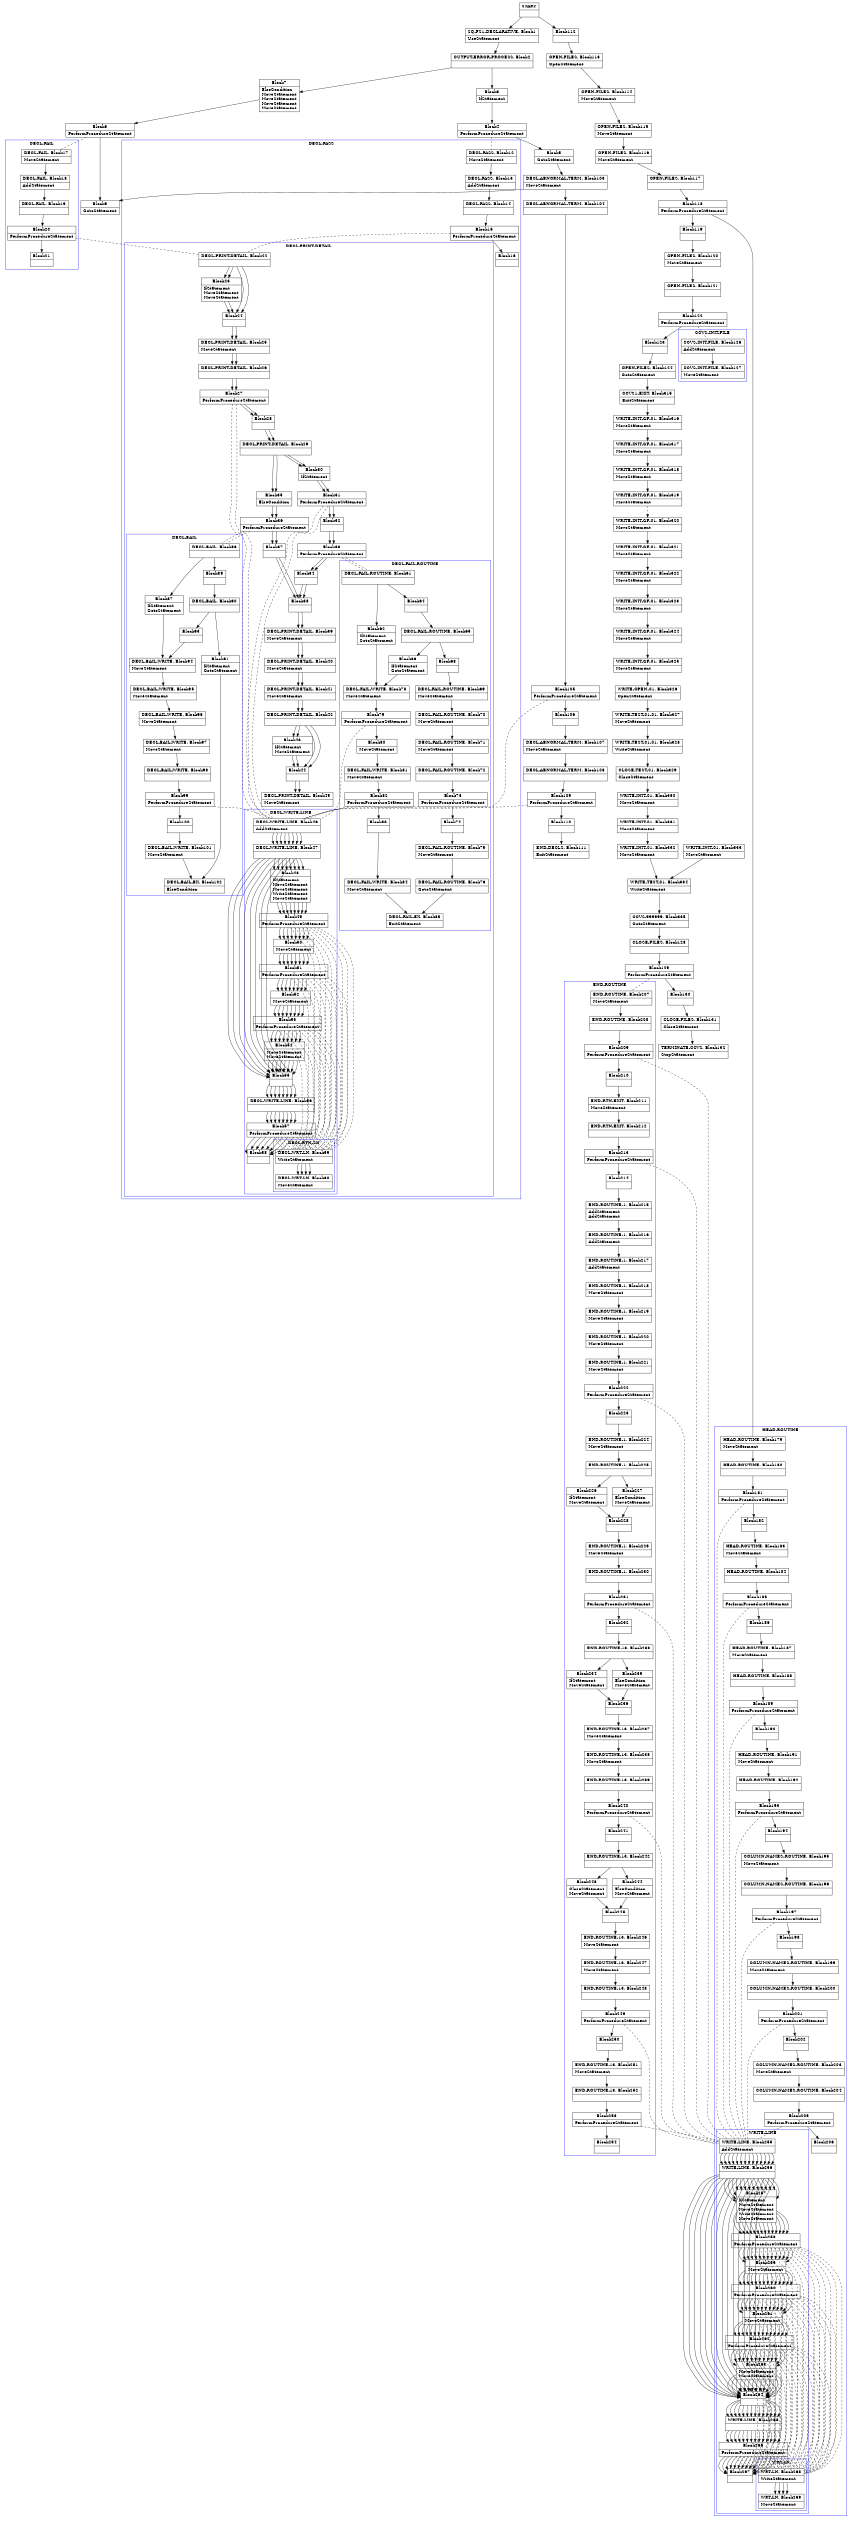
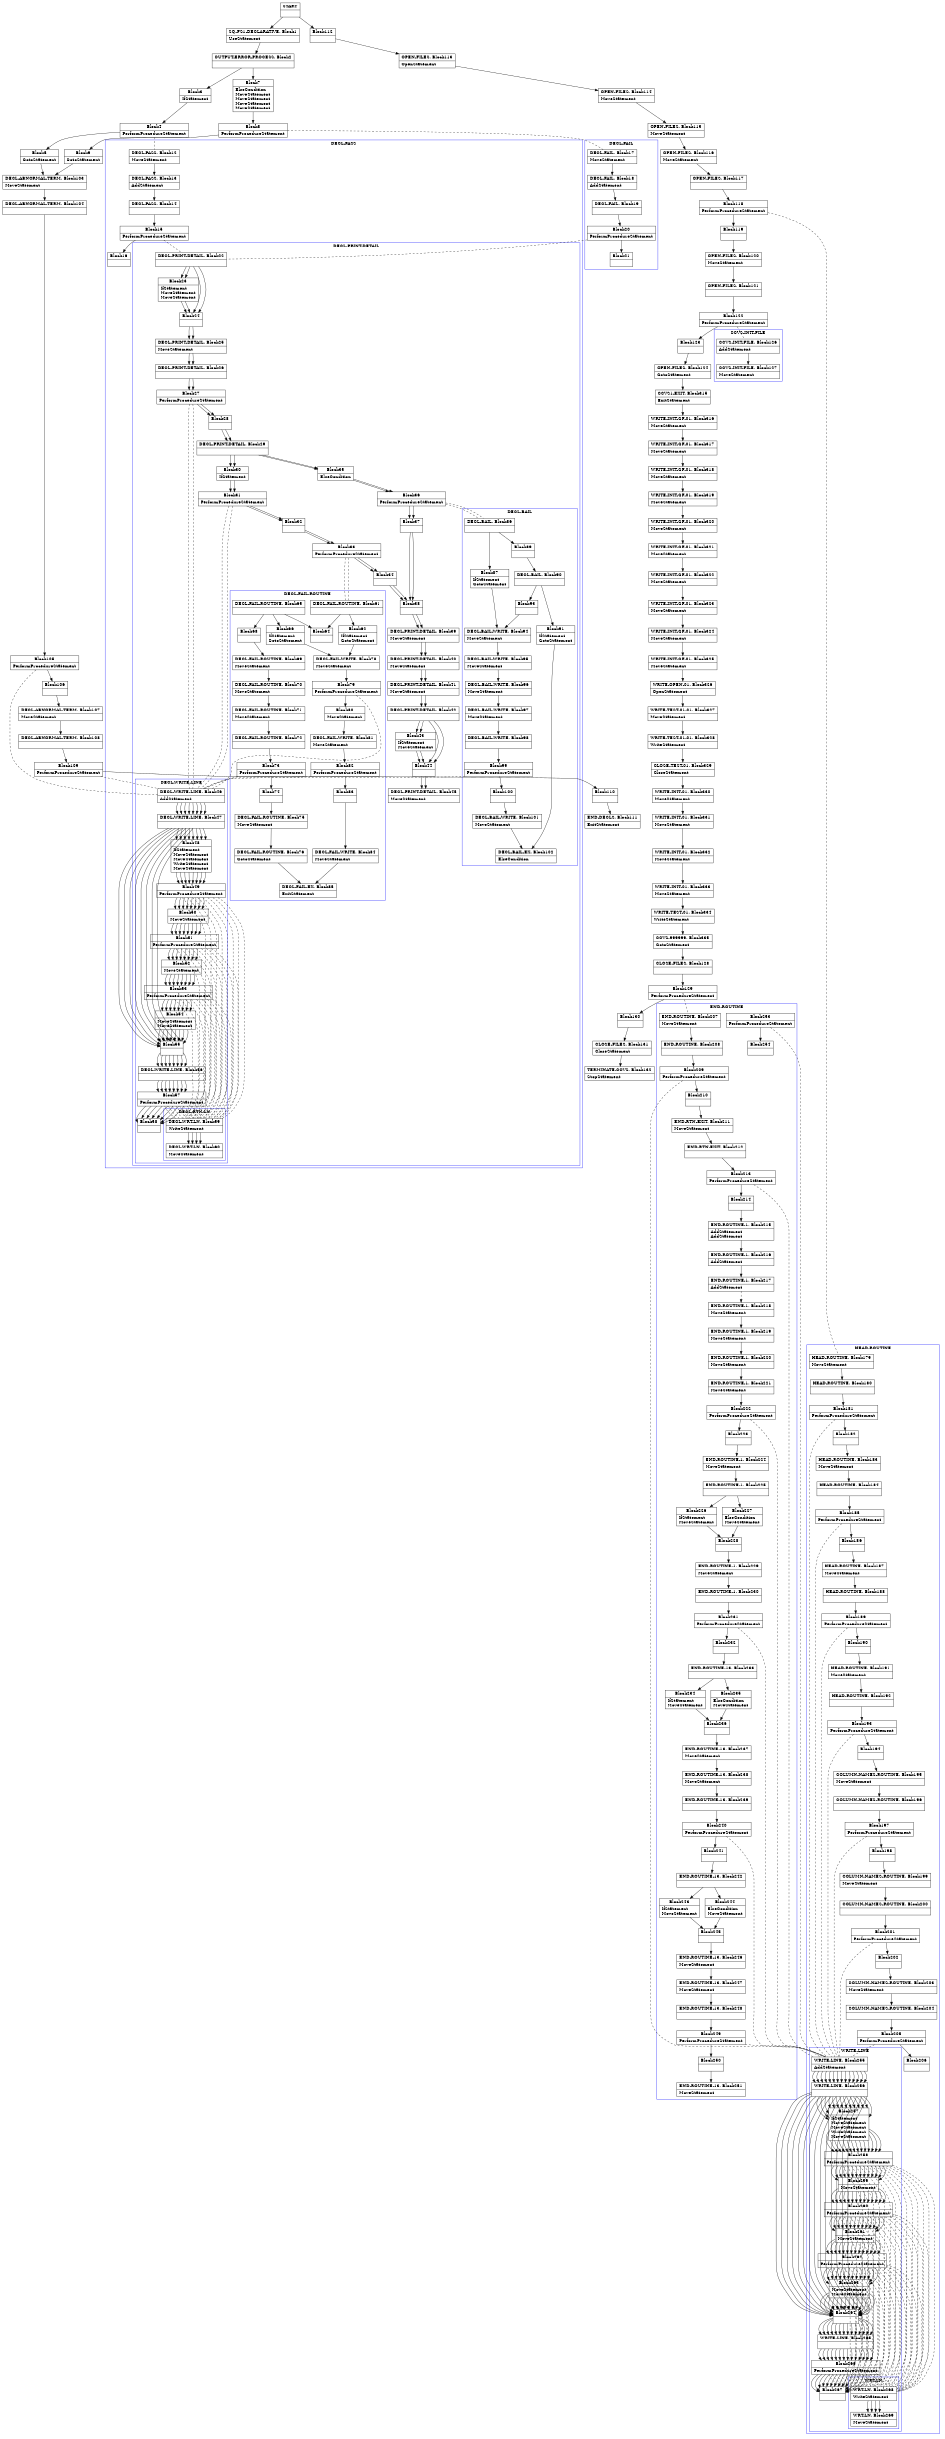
(323, 192) -> (65, 169)
(648, 510) -> (683, 511)
(426, 619) -> (297, 620)
(753, 816) -> (827, 767)
(653, 867) -> (683, 872)
(619, 1275) -> (741, 1295)
(587, 1889) -> (675, 1909)
(607, 2094) -> none
